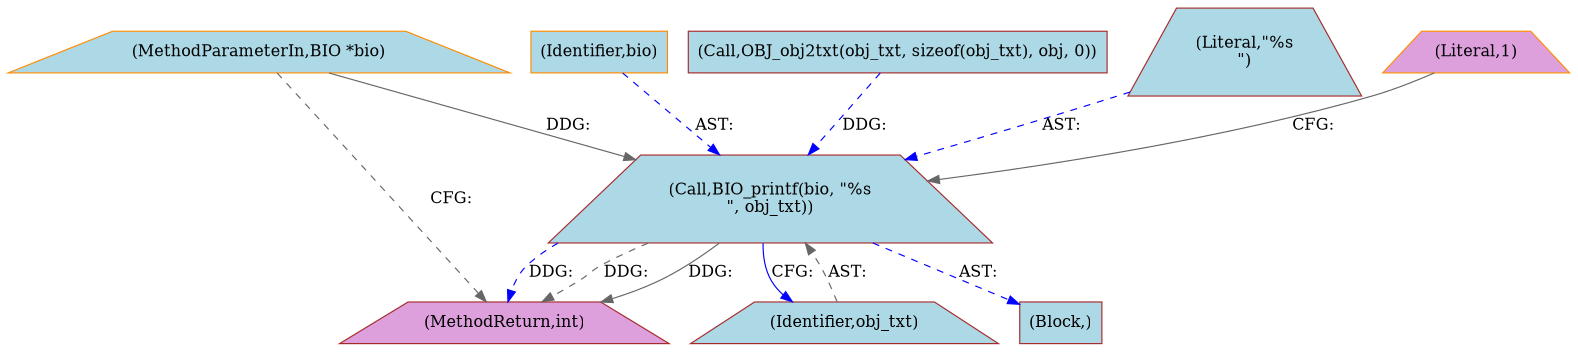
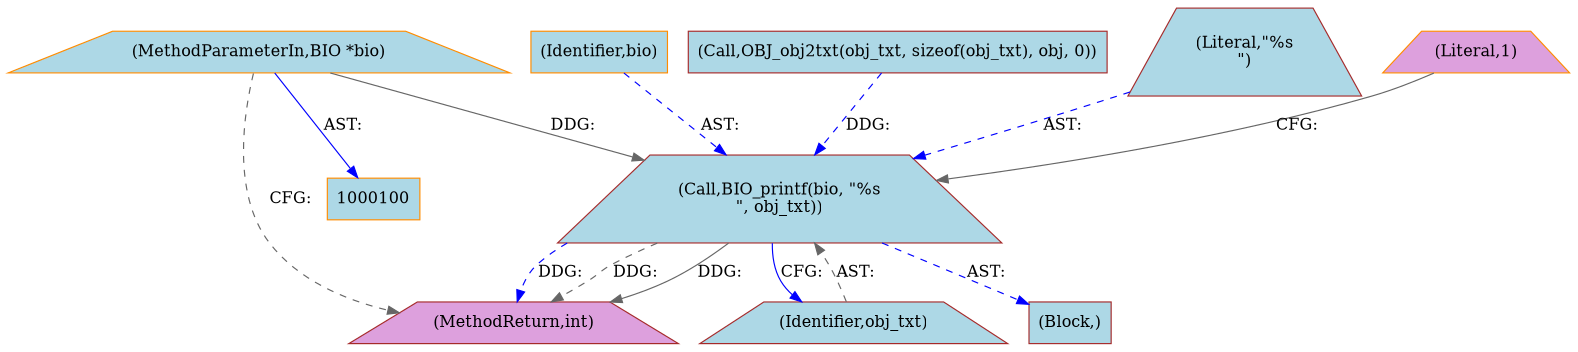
none -> (374, 199)
